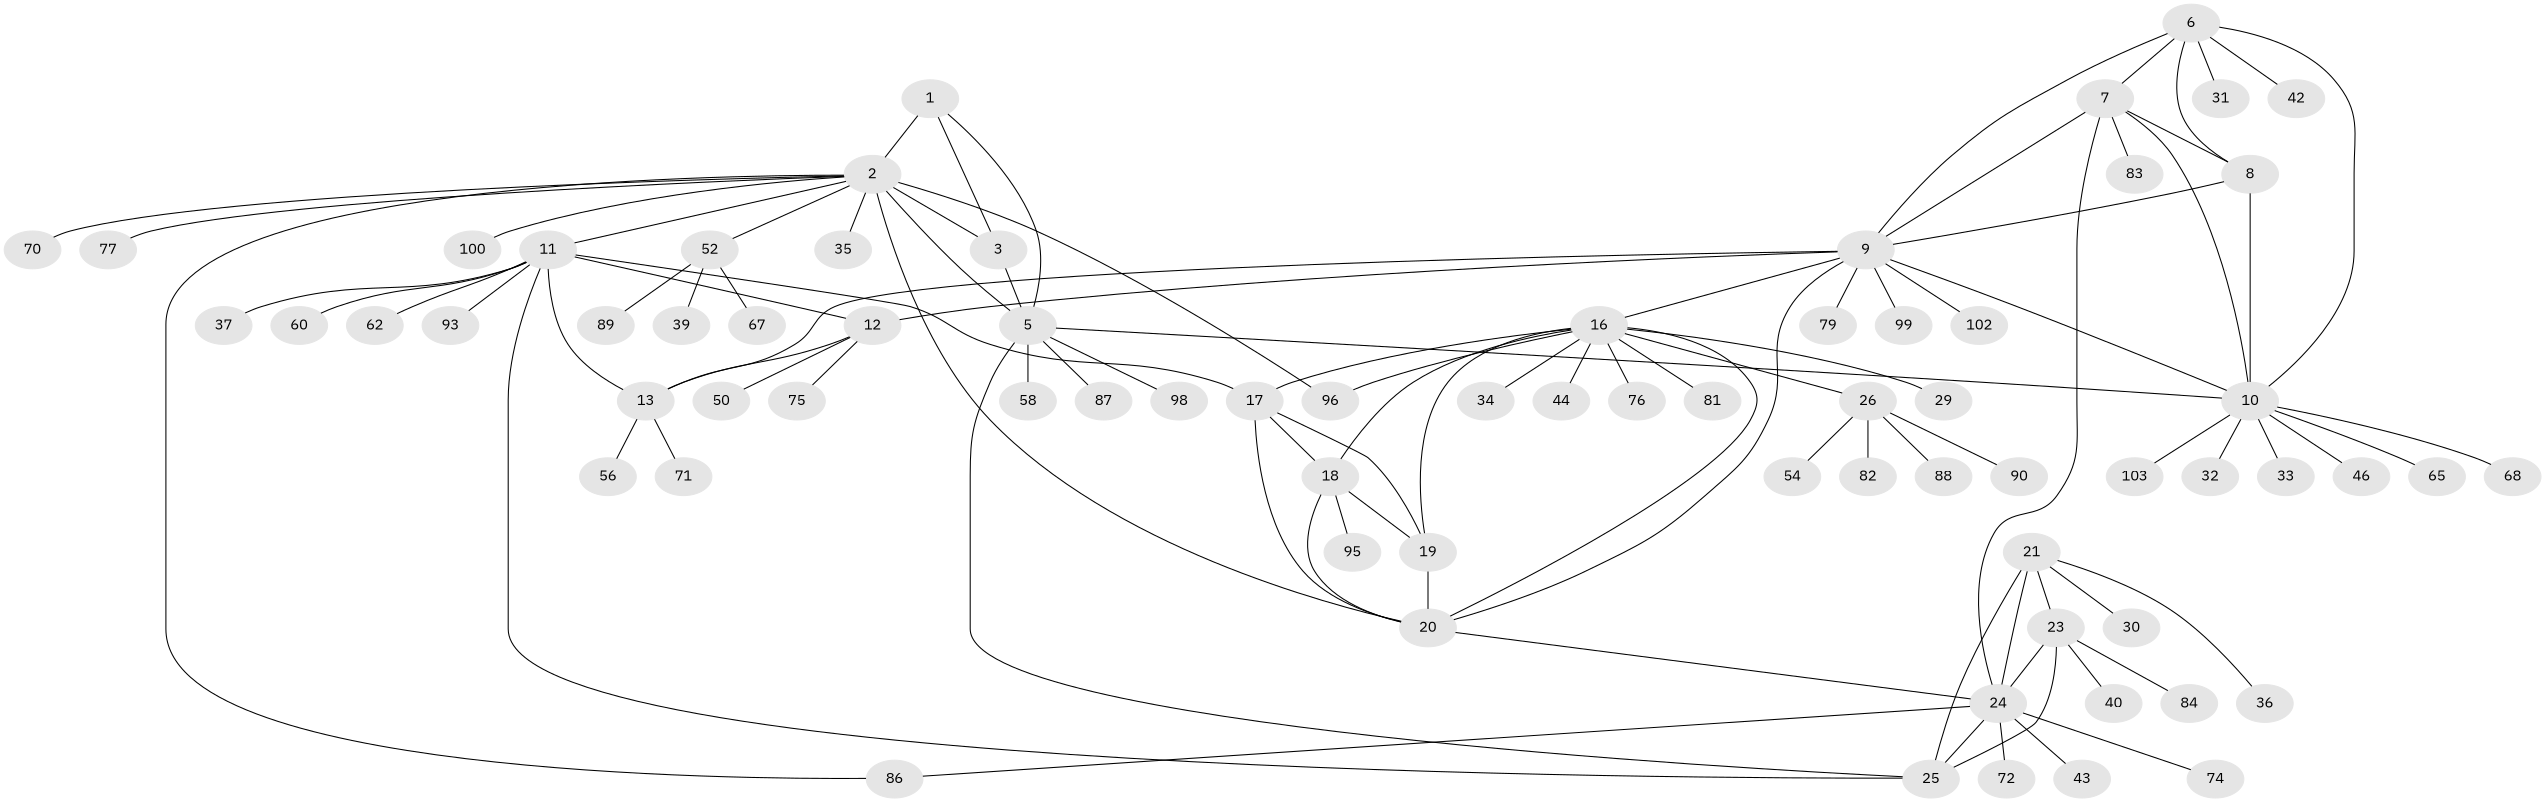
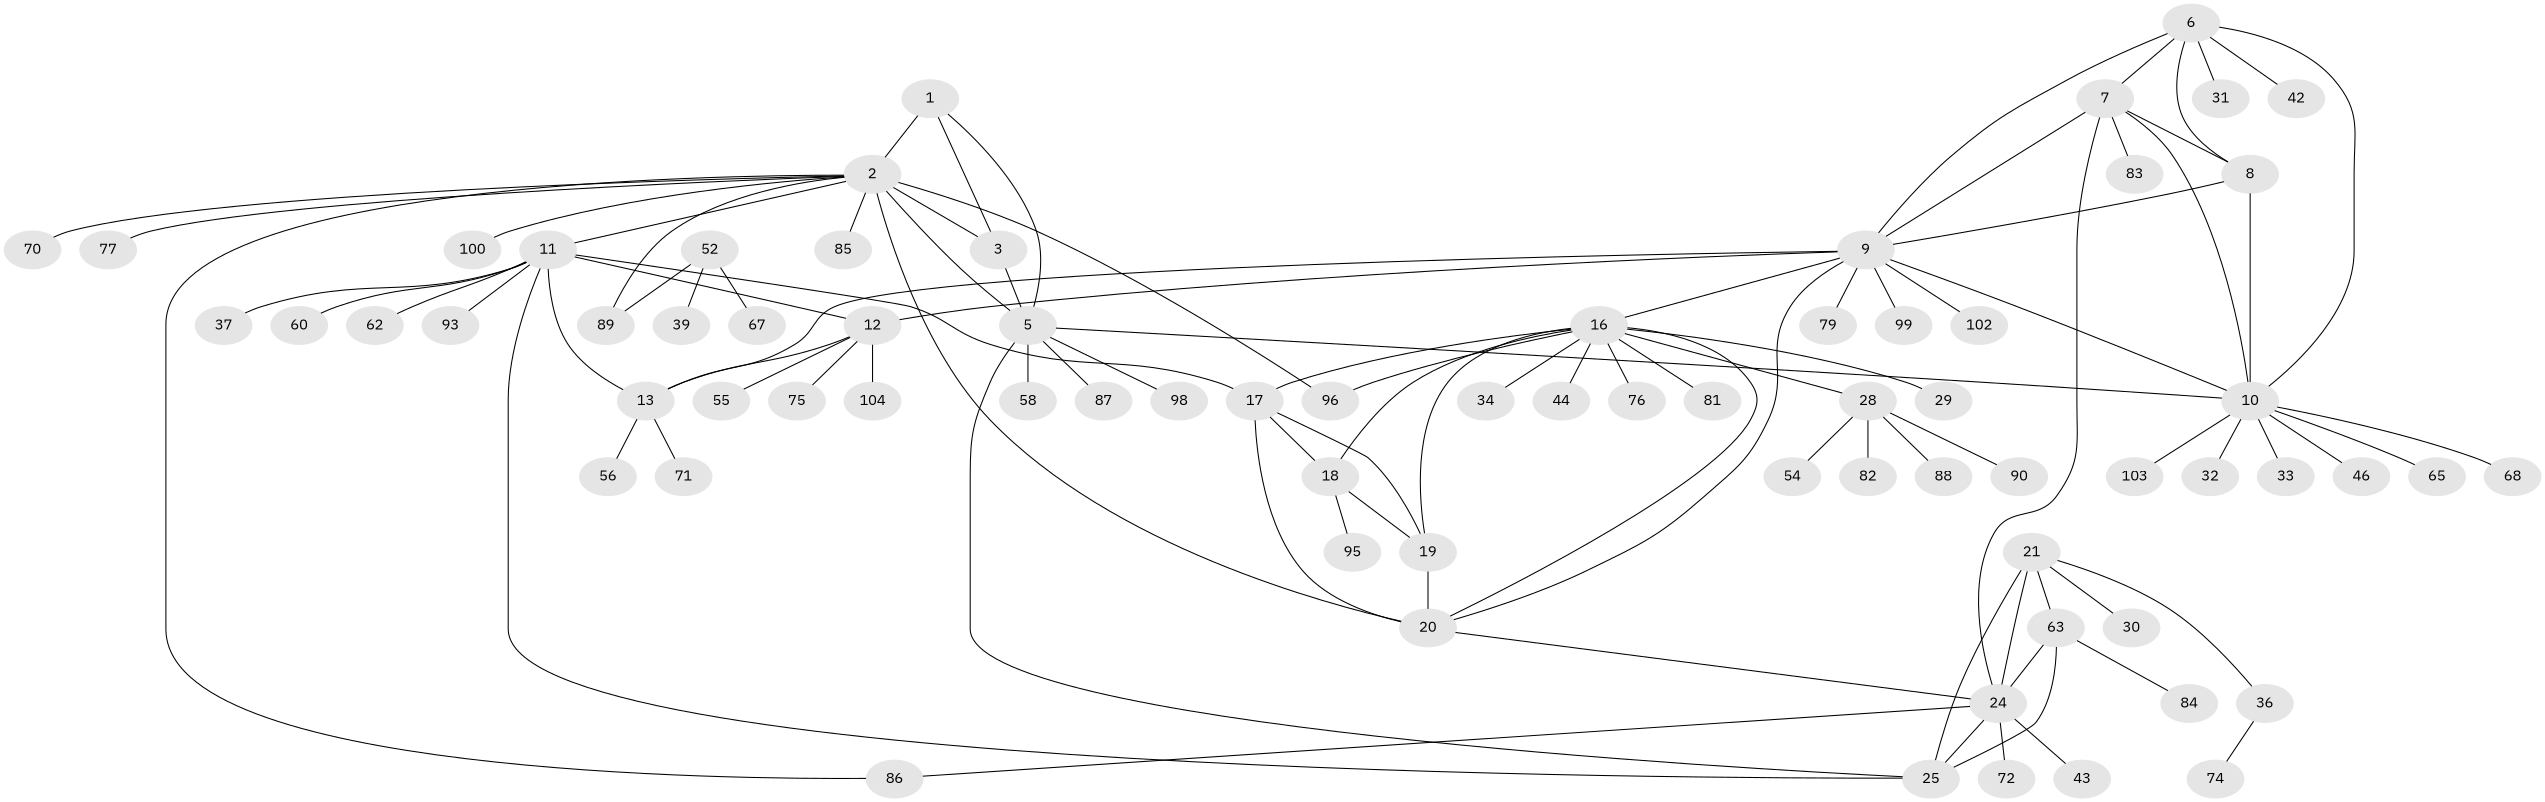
(791, 212) -> (742, 198)
(843, 250) -> (843, 250)
(721, 401) -> (721, 401)
none -> (873, 401)
(1868, 401) -> (1868, 401)
(1319, 577) -> none
(2056, 628) -> (2056, 628)
(2114, 703) -> none
(2107, 741) -> (2240, 741)
